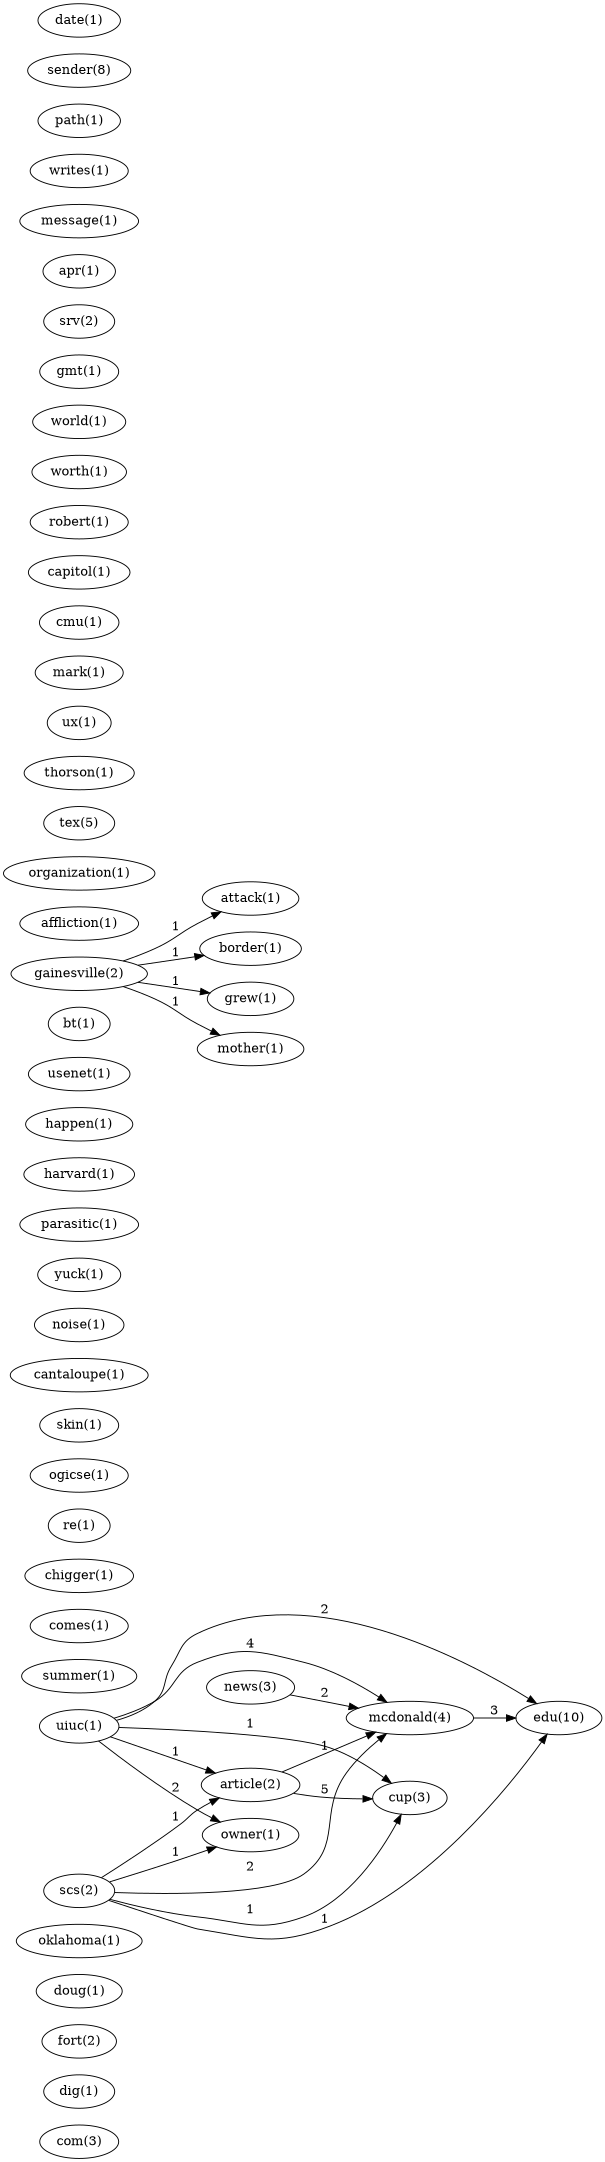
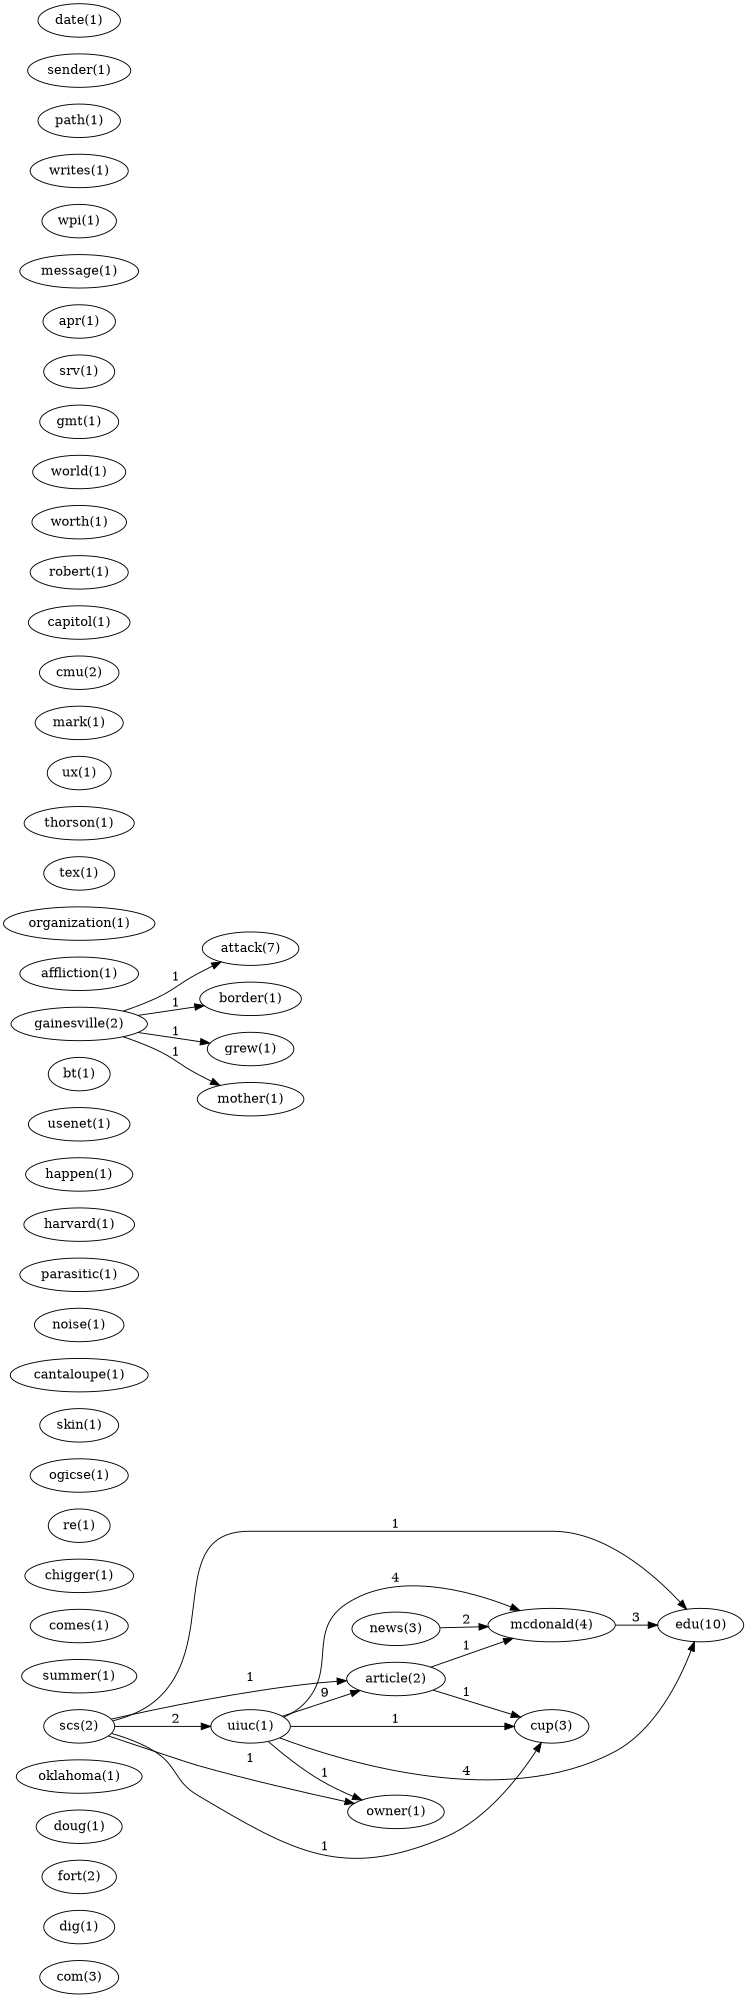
(79, 71) -> (79, 71)
none -> (79, 221)
(79, 321) -> (79, 372)
(79, 623) -> (79, 673)
(79, 823) -> (79, 873)
(251, 899) -> (251, 949)
(79, 1275) -> none
(325, 1610) -> (467, 1771)
(176, 1752) -> (325, 1693)
(176, 1788) -> (325, 1773)
(325, 1790) -> (467, 1692)
(289, 1881) -> (158, 1726)
